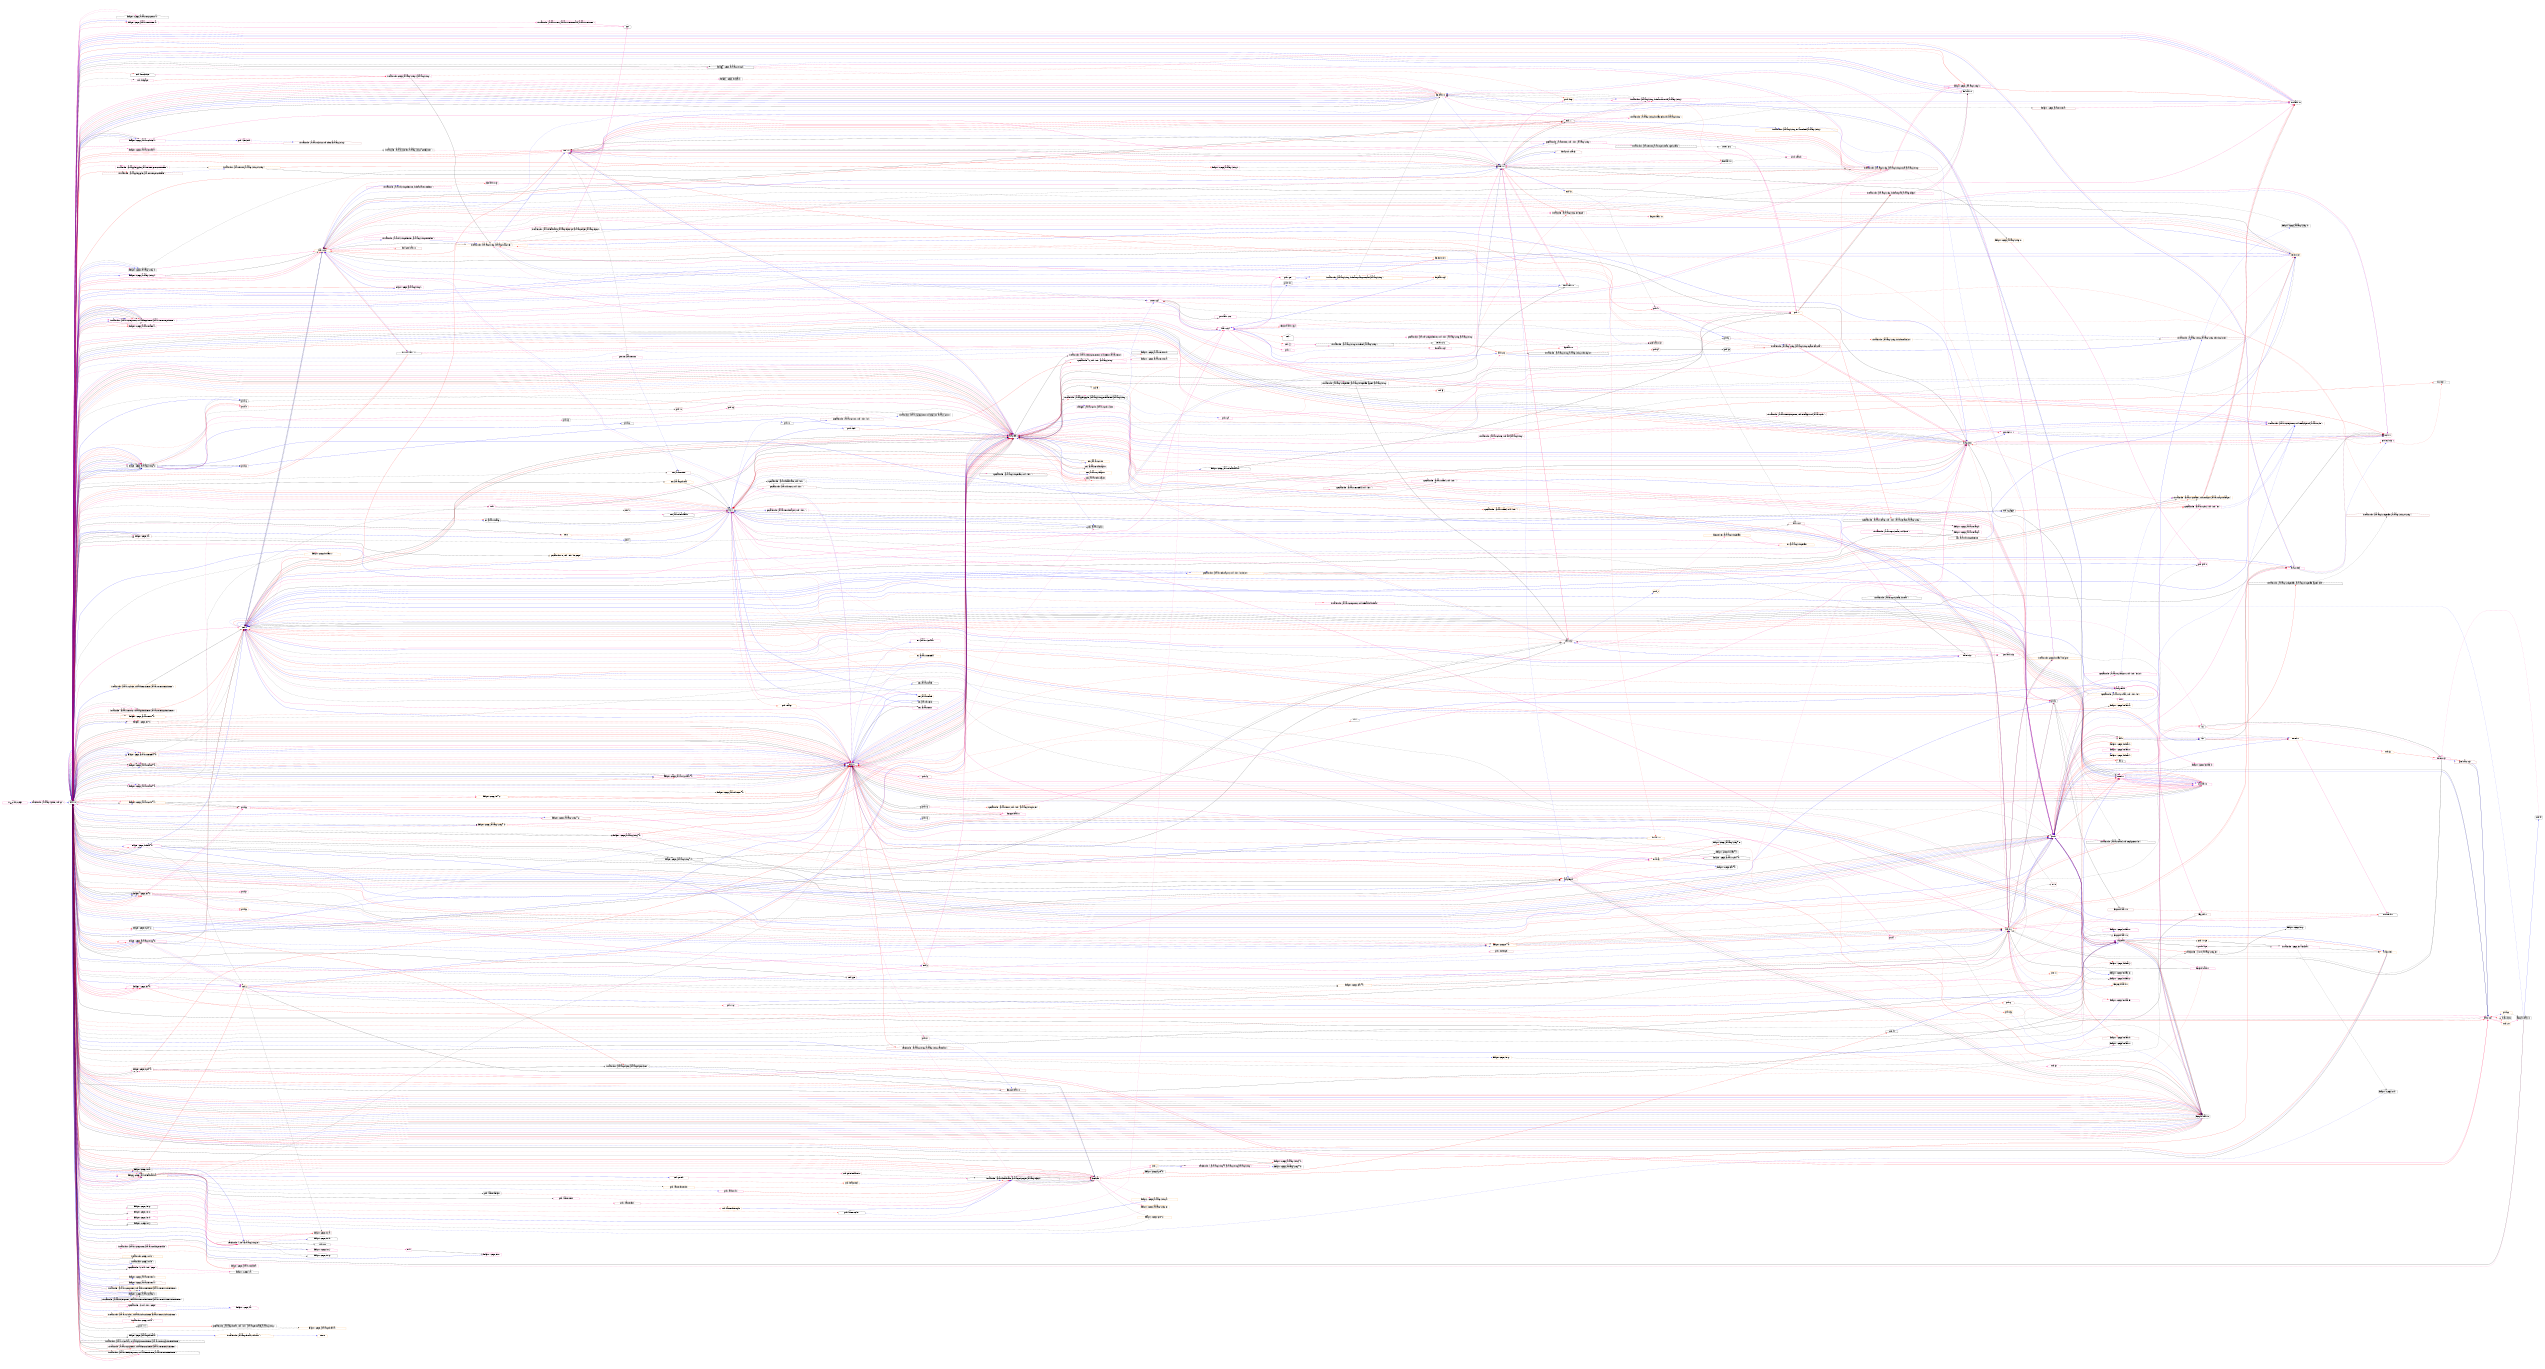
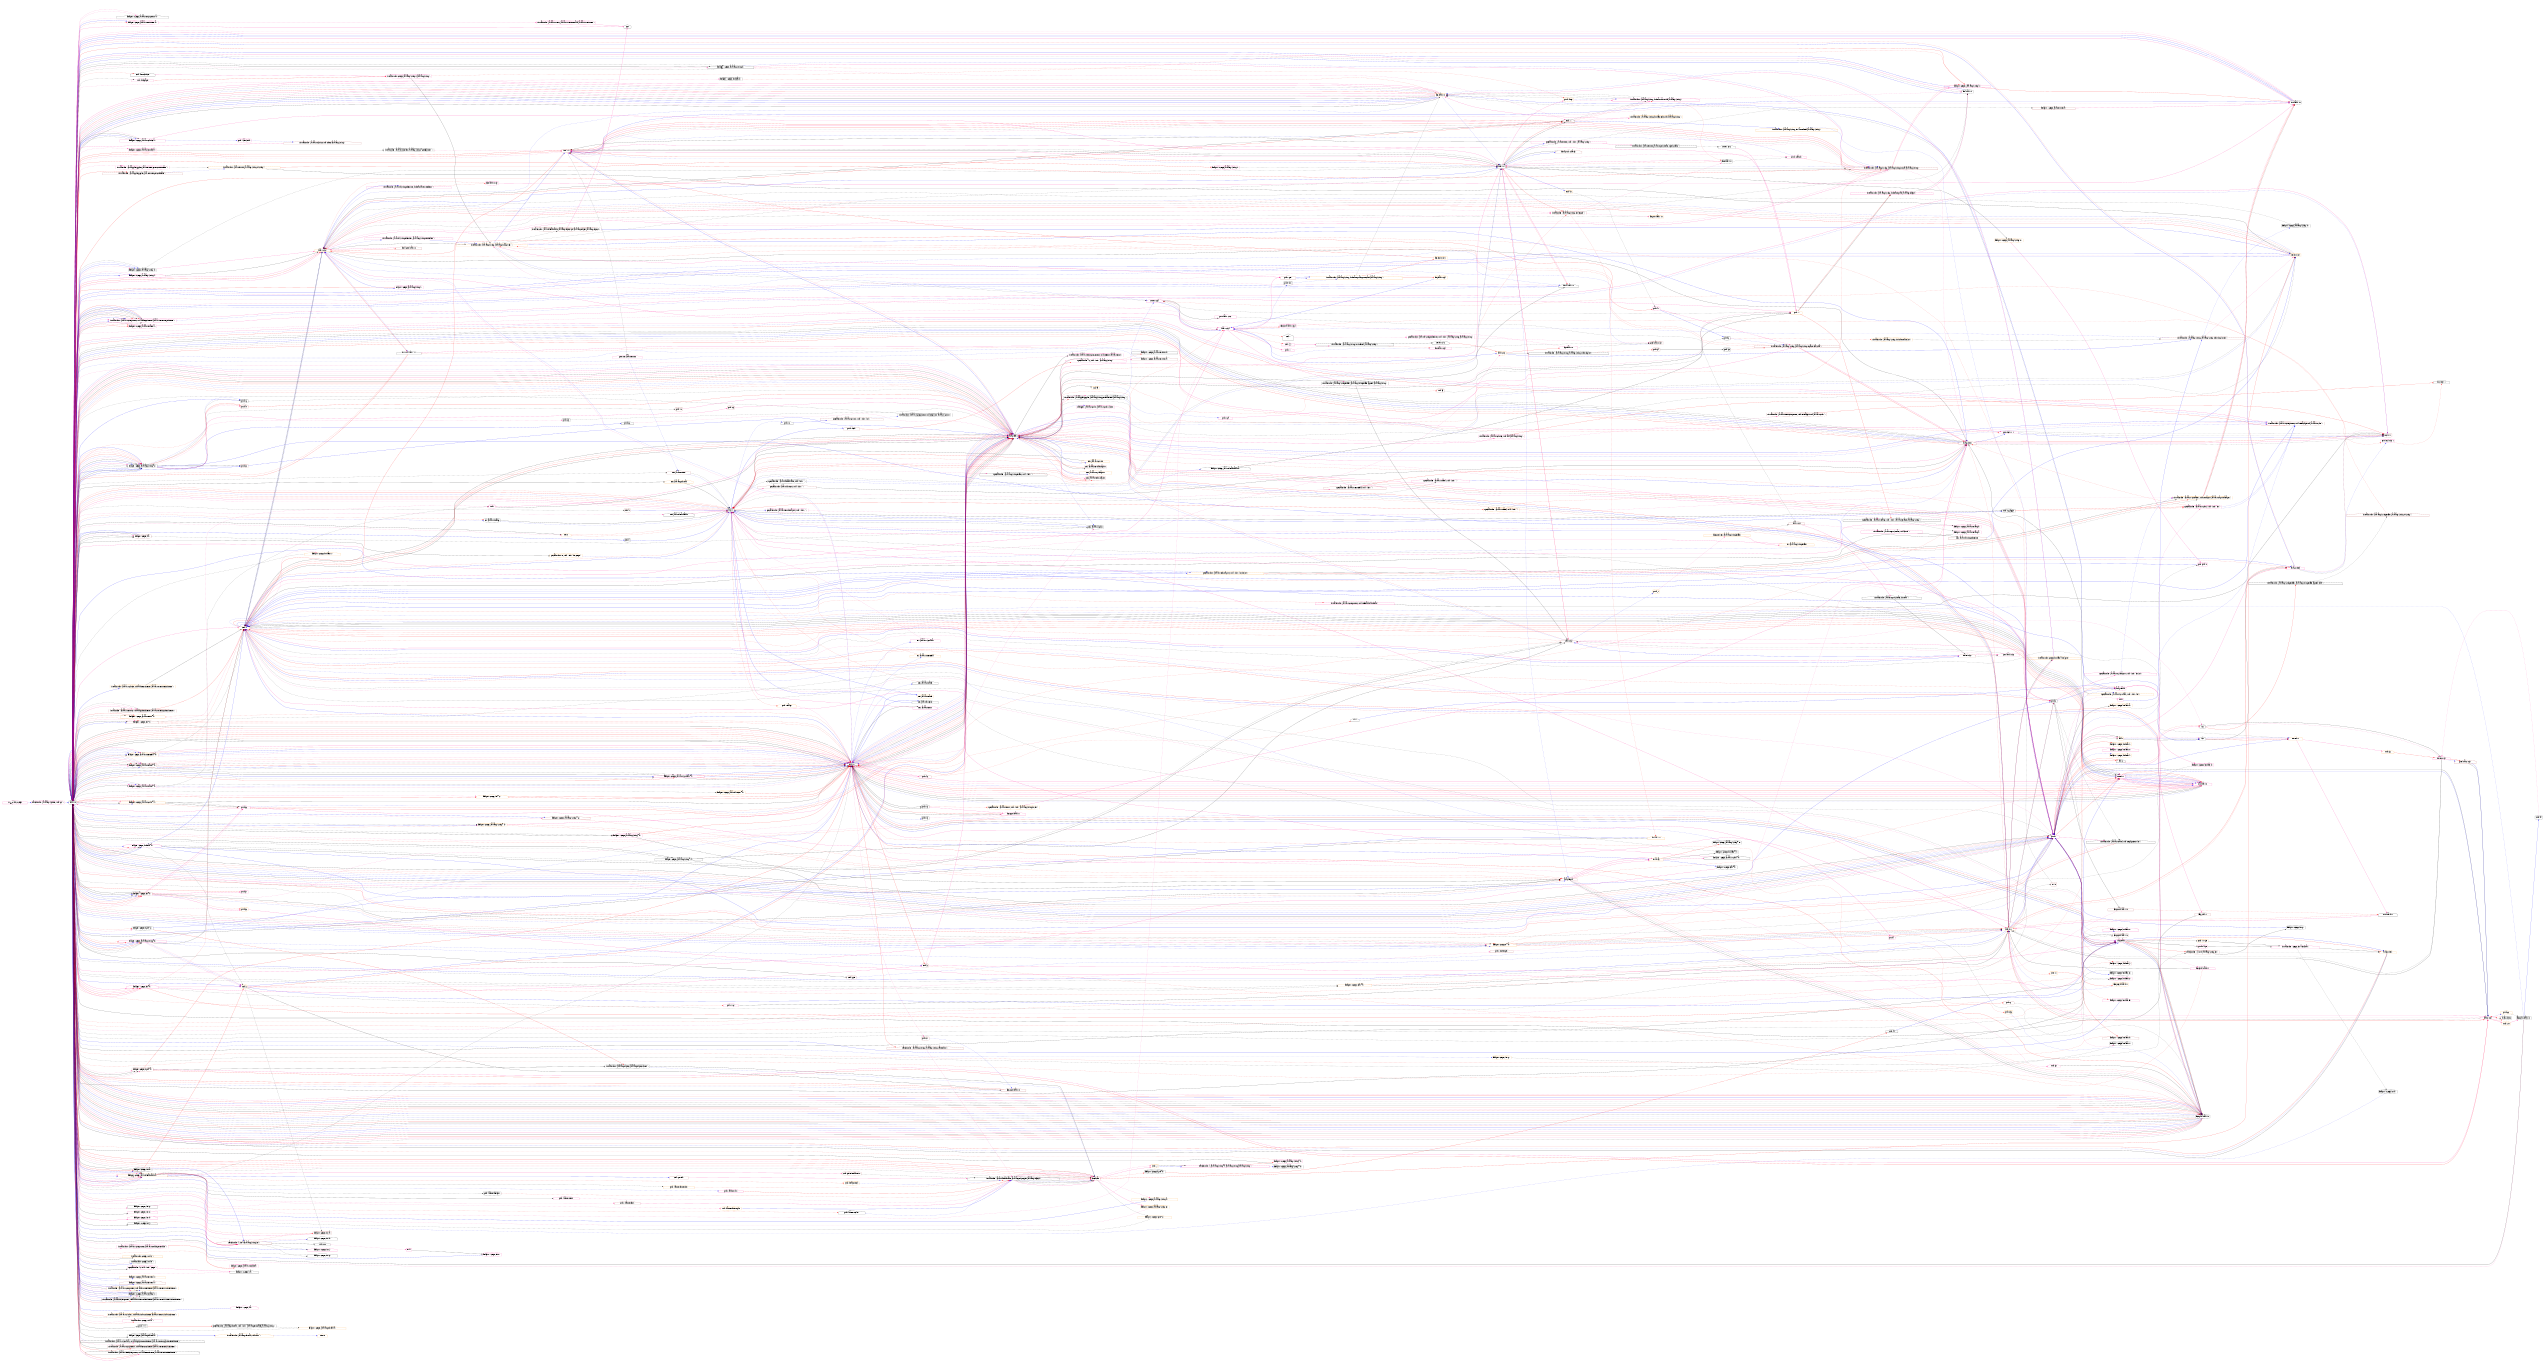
(143, 1305) -> none
